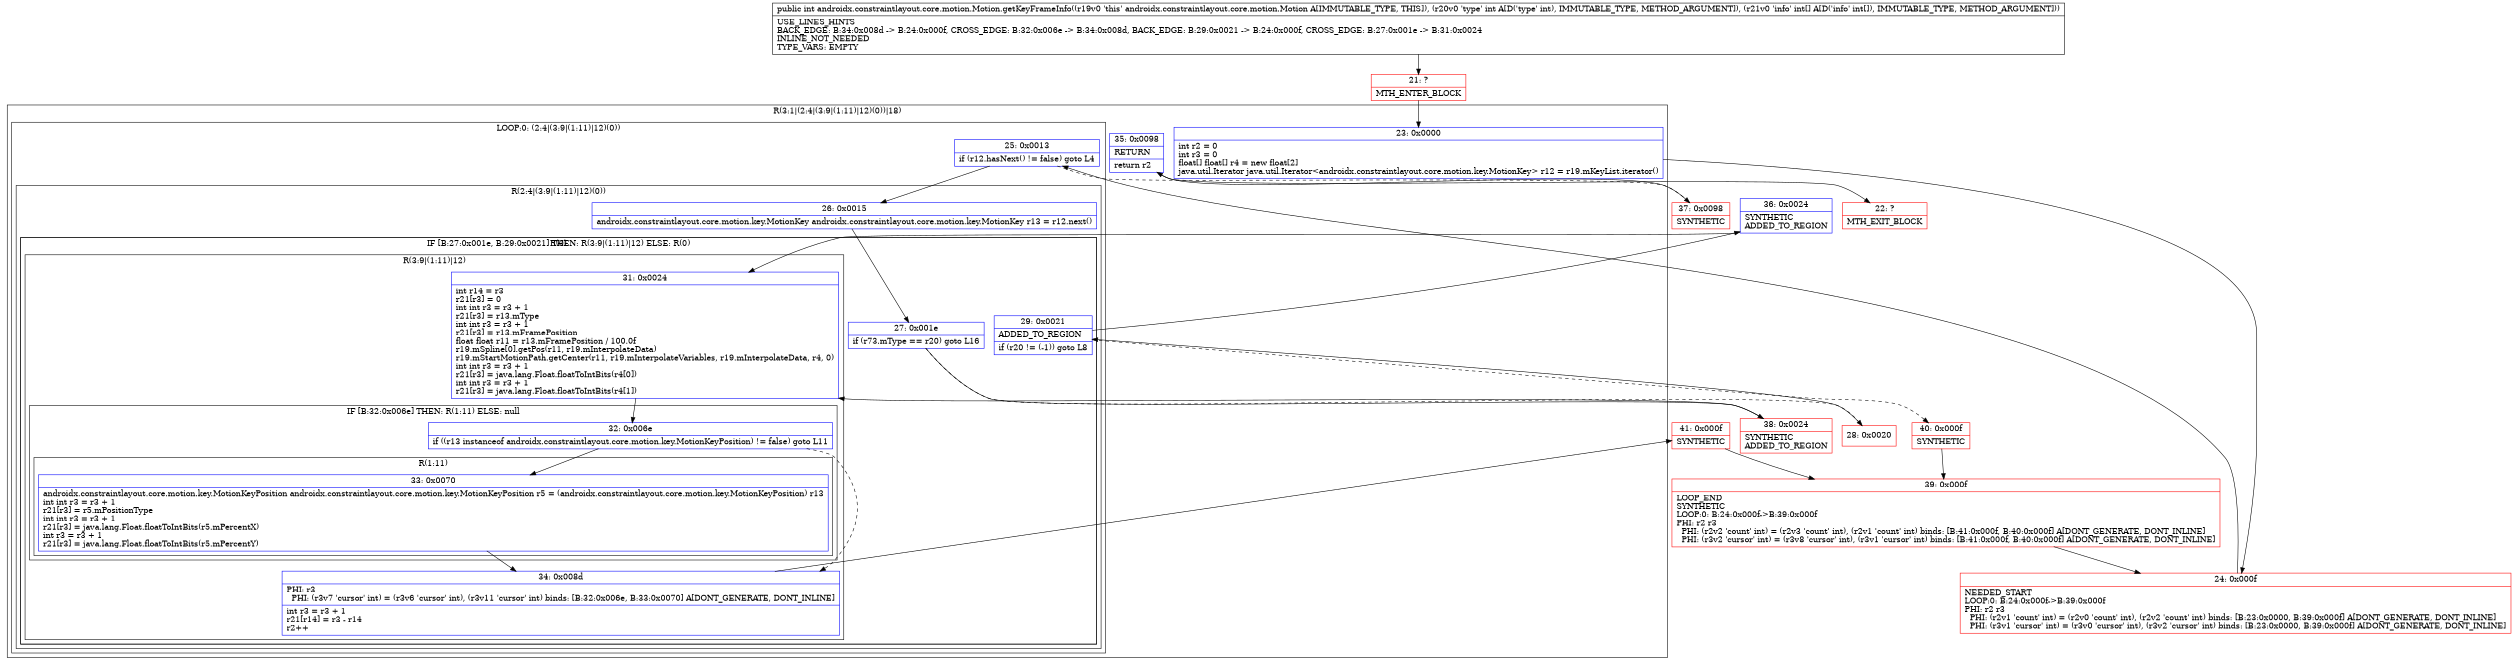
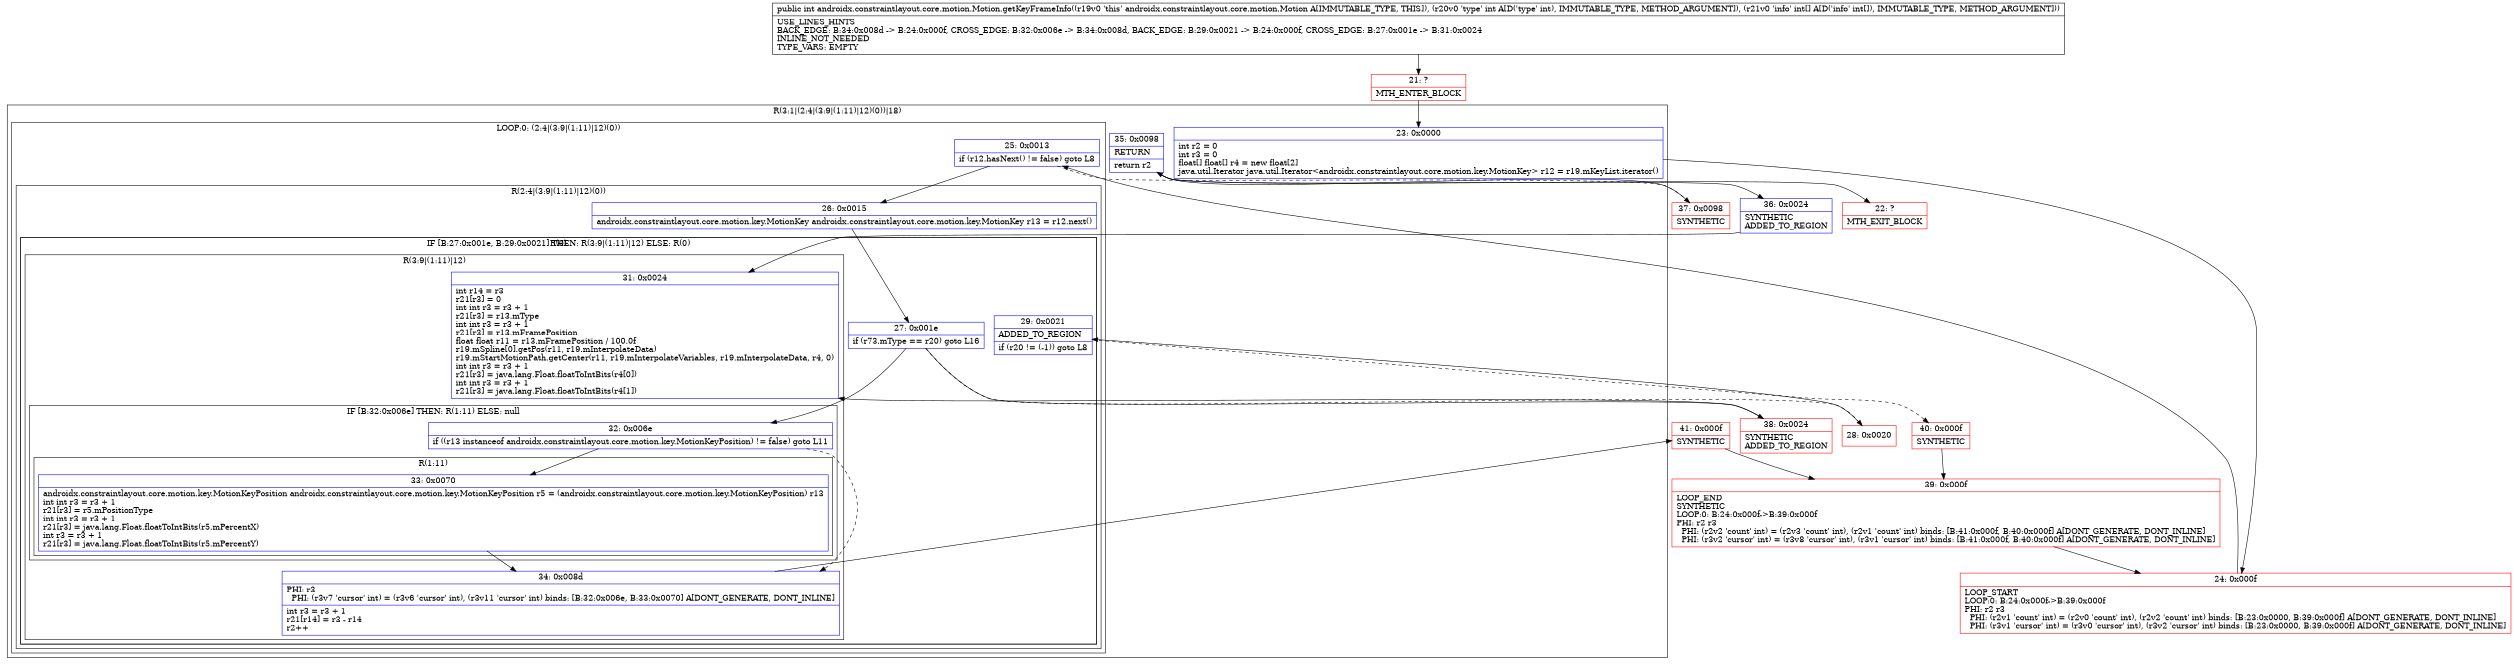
(1027, 159) -> (1027, 159)
(1415, 292) -> (1458, 183)
(634, 409) -> (852, 395)
(1998, 593) -> (1991, 593)
